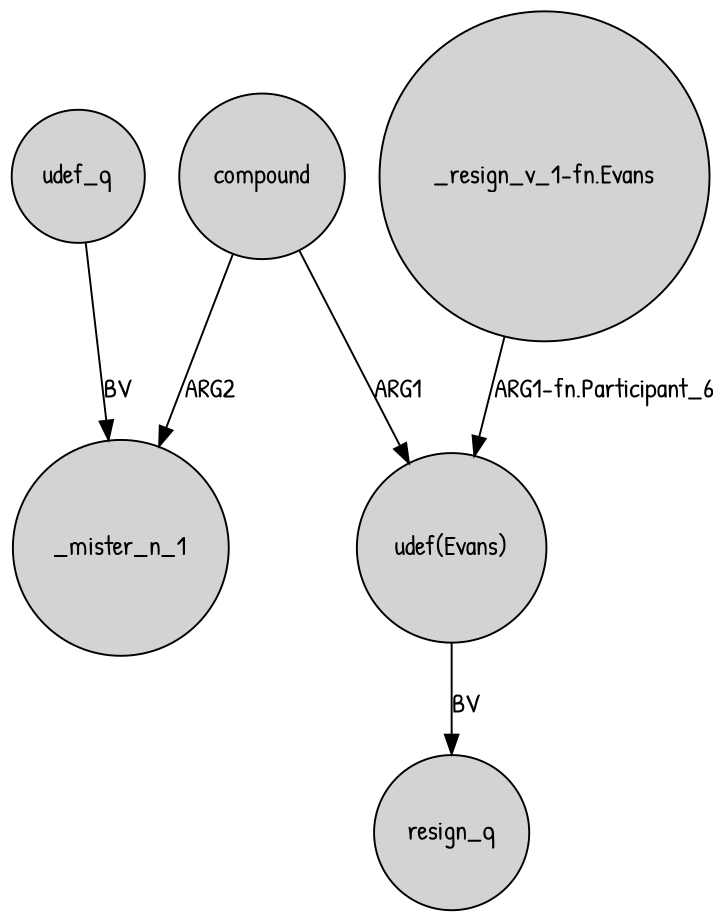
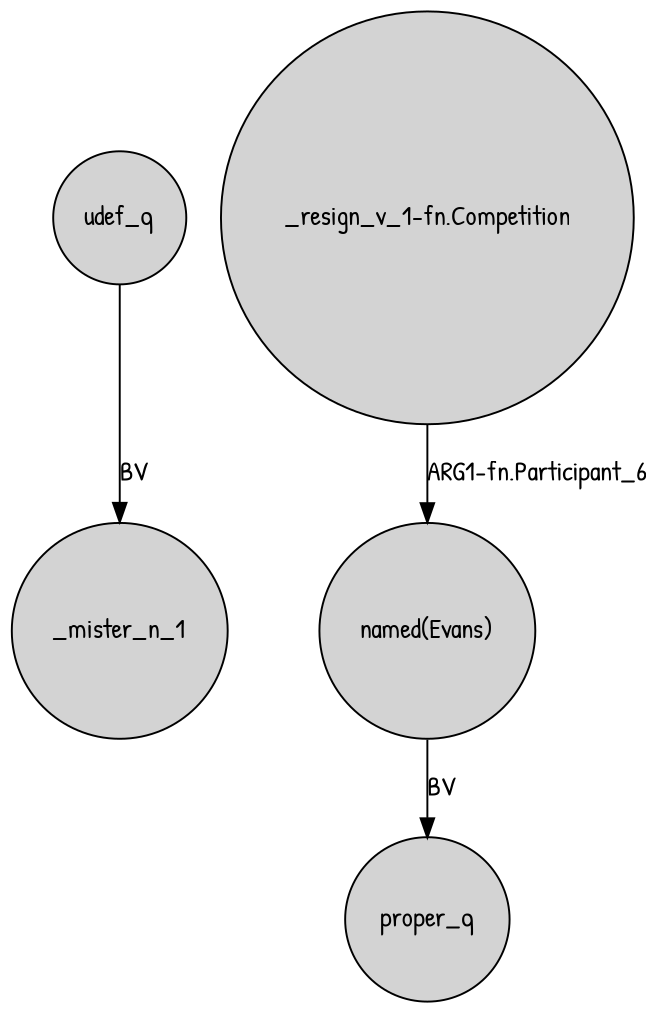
(262, 176) -> none
(545, 176) -> (427, 218)
(452, 548) -> (427, 631)
(452, 833) -> (427, 919)
